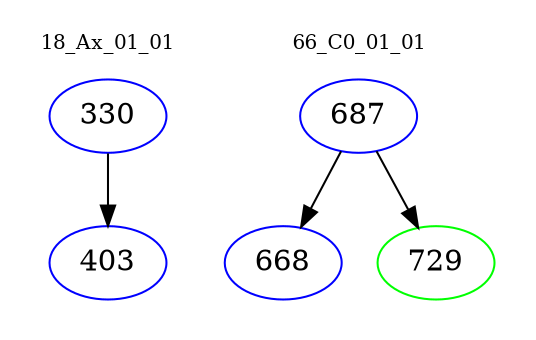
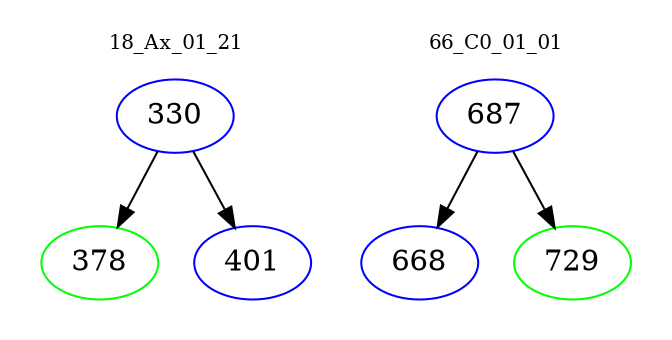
(108, 44) -> (176, 44)
none -> (100, 263)
(108, 263) -> (253, 263)
